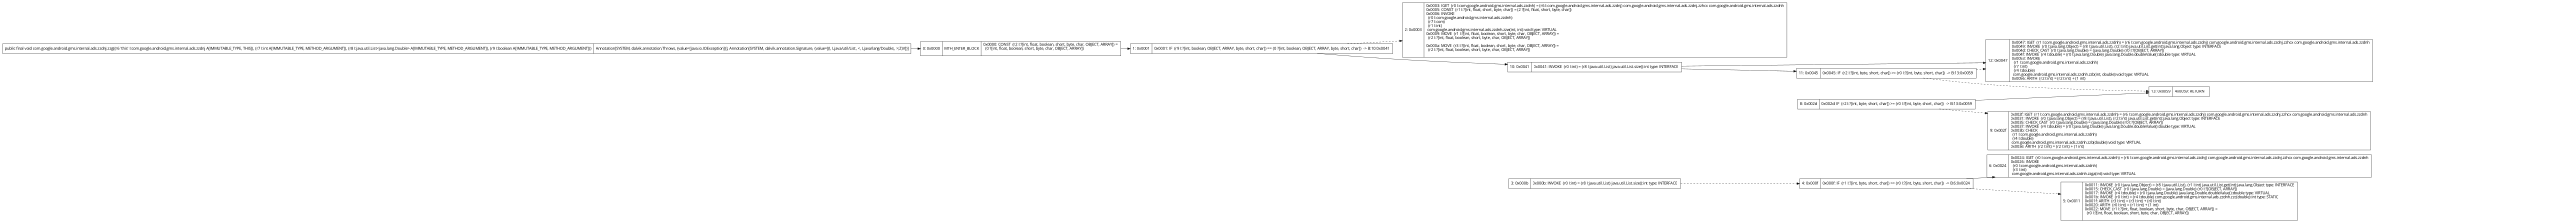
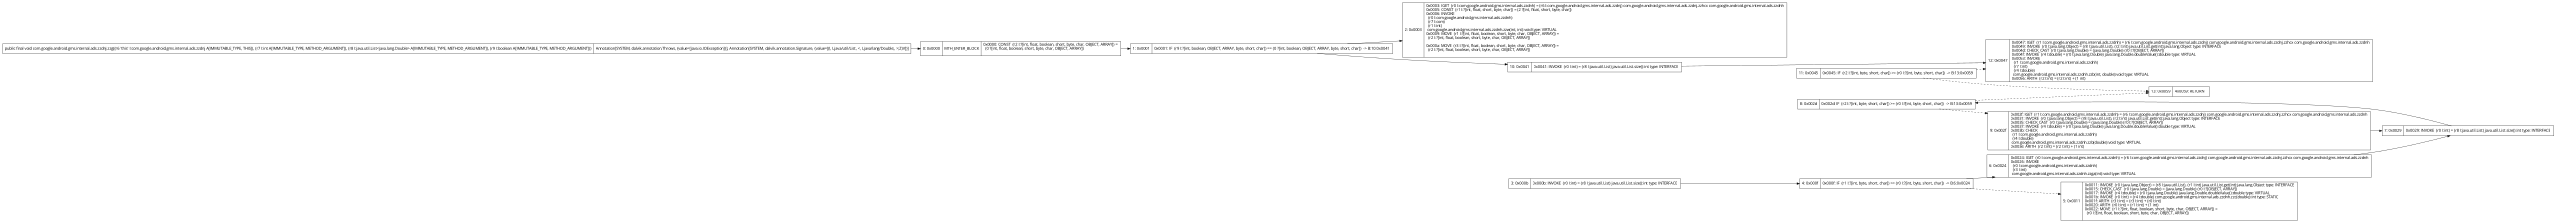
(1374, 42) -> (1374, 42)
(1738, 70) -> none
(2061, 97) -> (2061, 97)
none -> (2468, 131)
(1739, 184) -> (1739, 184)
